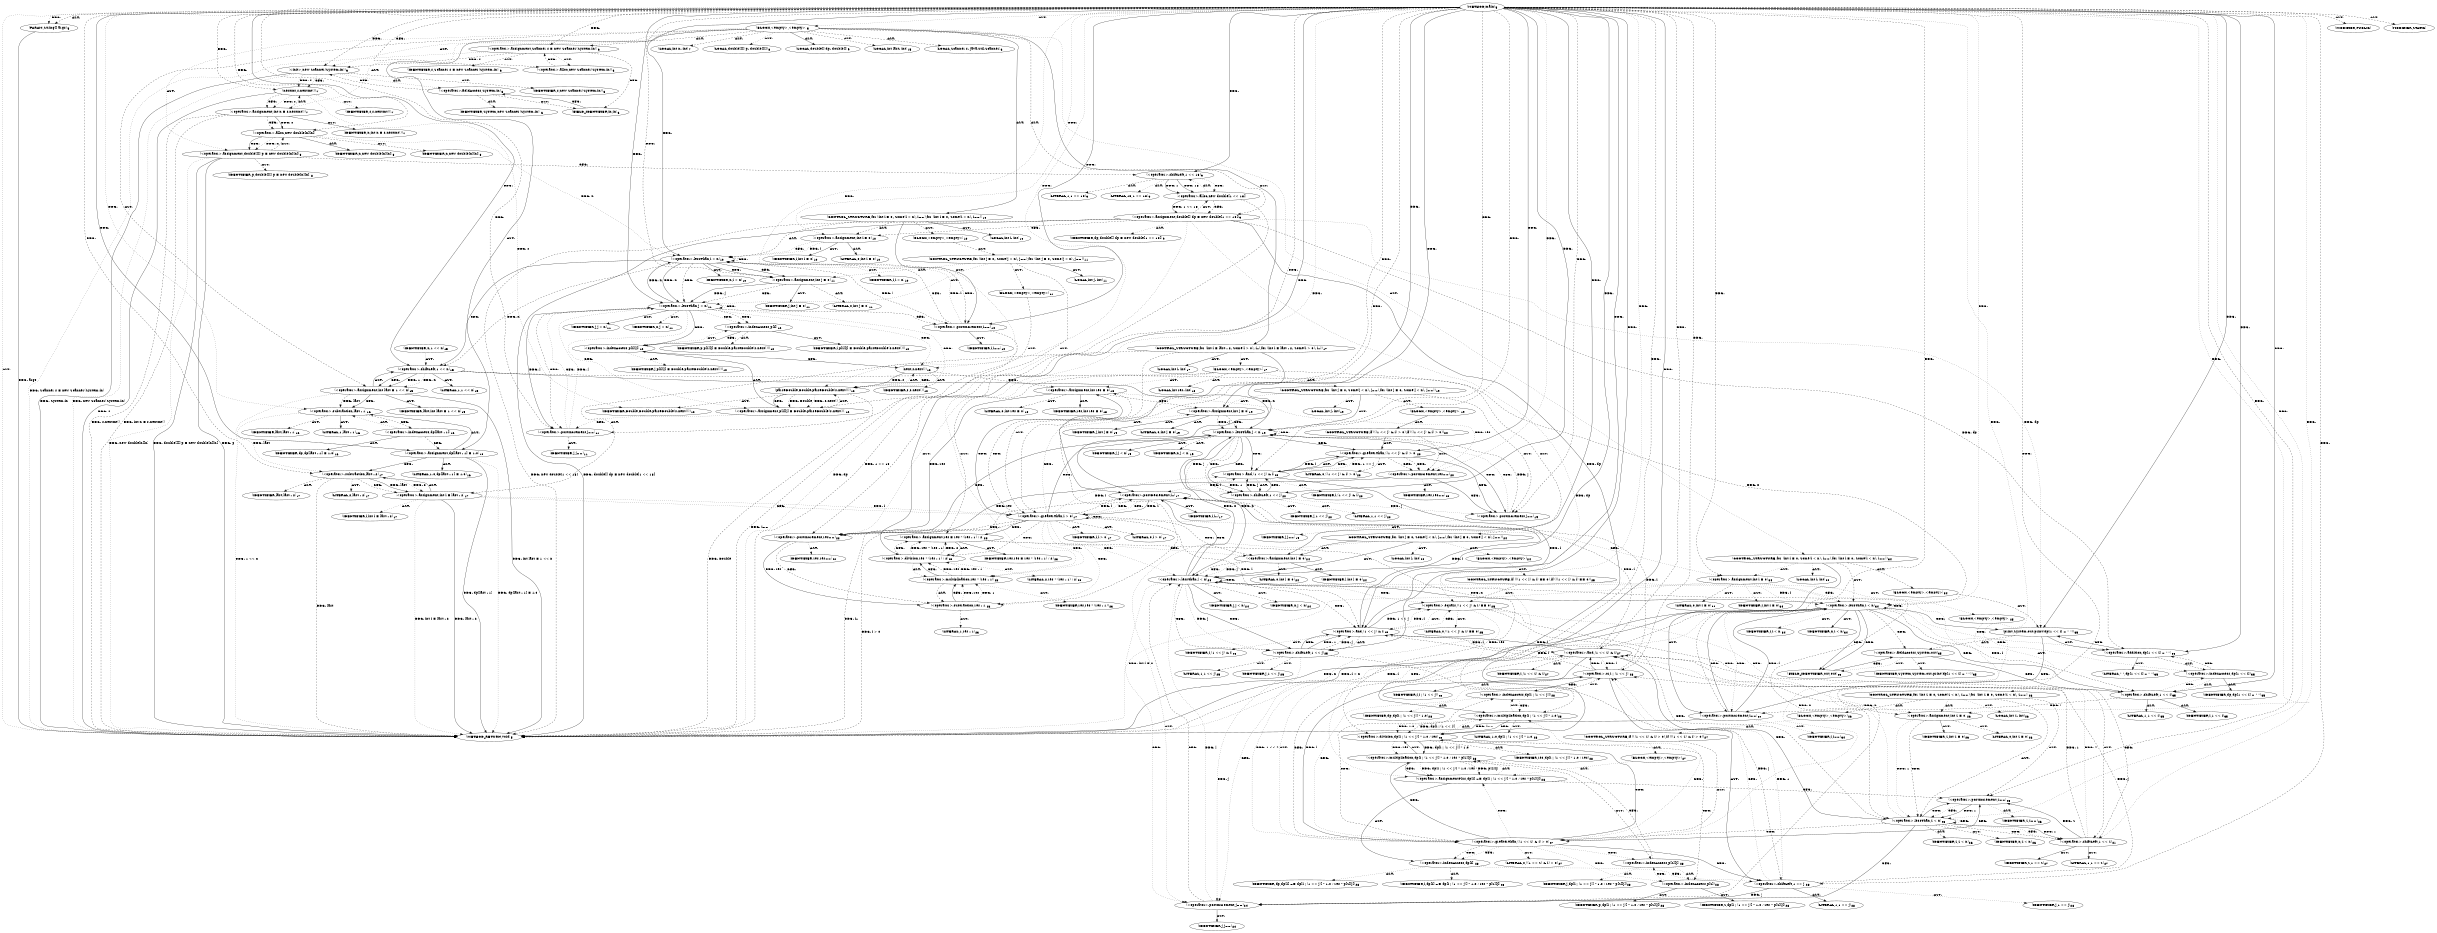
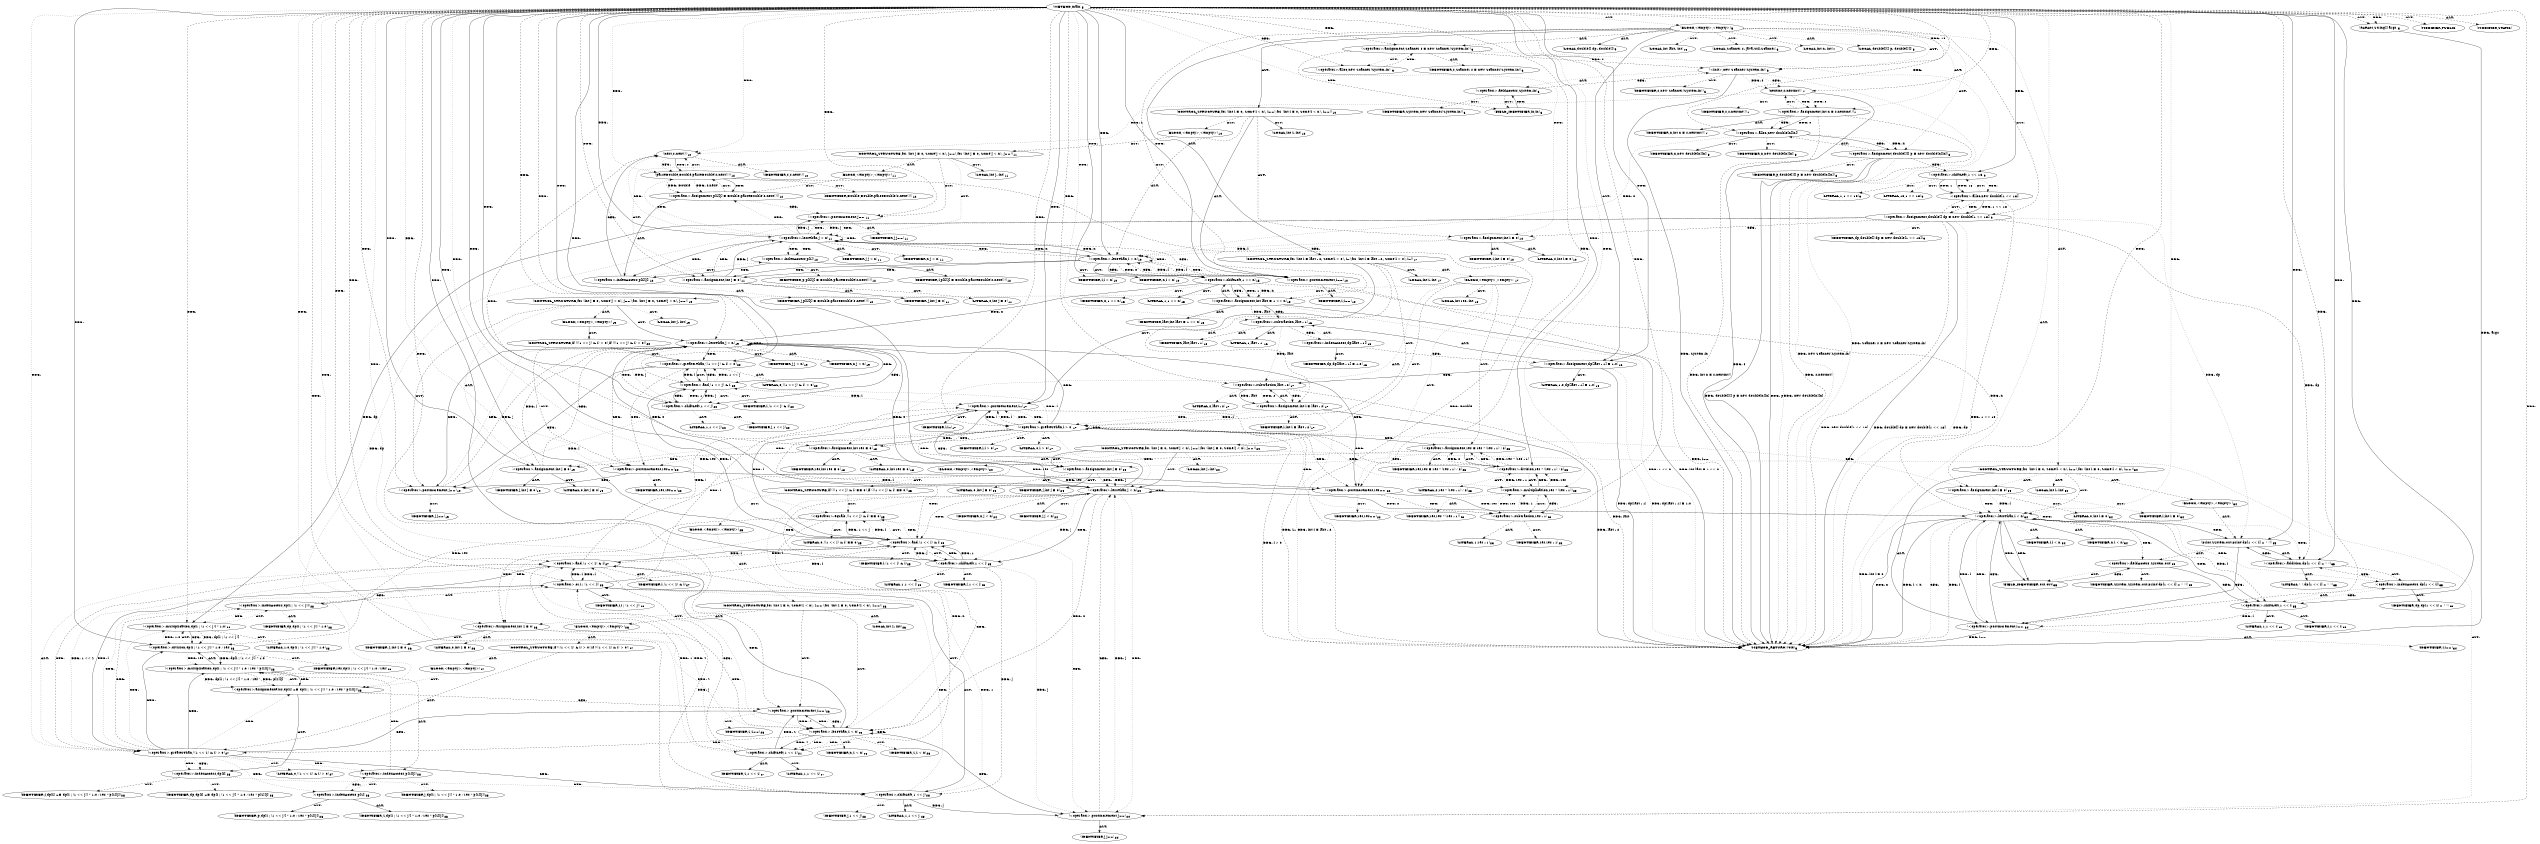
(378, 39) -> (1938, 39)
(516, 198) -> (1226, 105)
(426, 358) -> (1168, 291)
(276, 496) -> none
none -> (1539, 543)
(1633, 746) -> none
